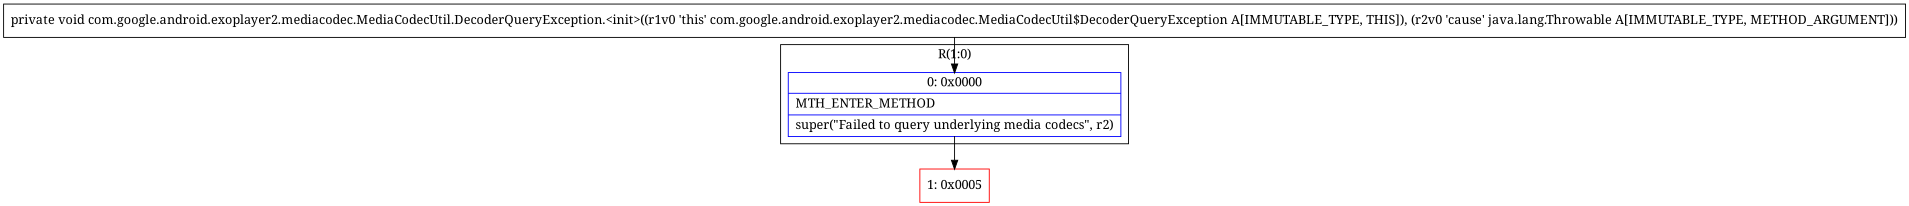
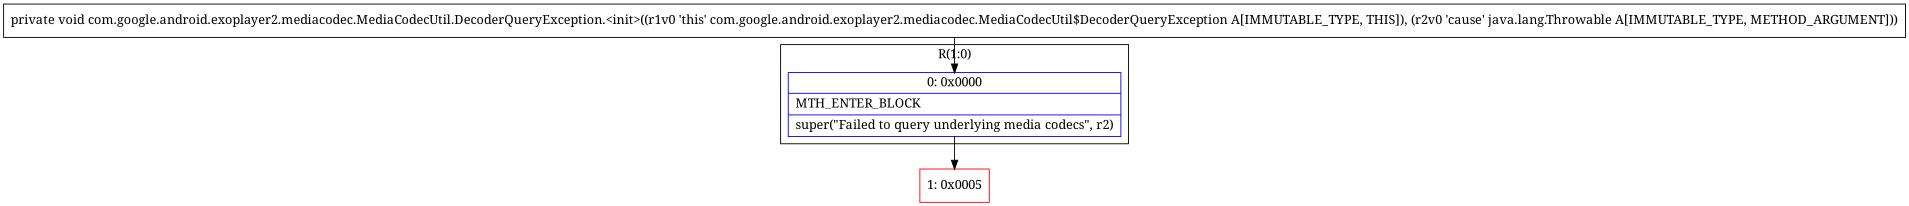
(866, 104) -> (858, 104)
